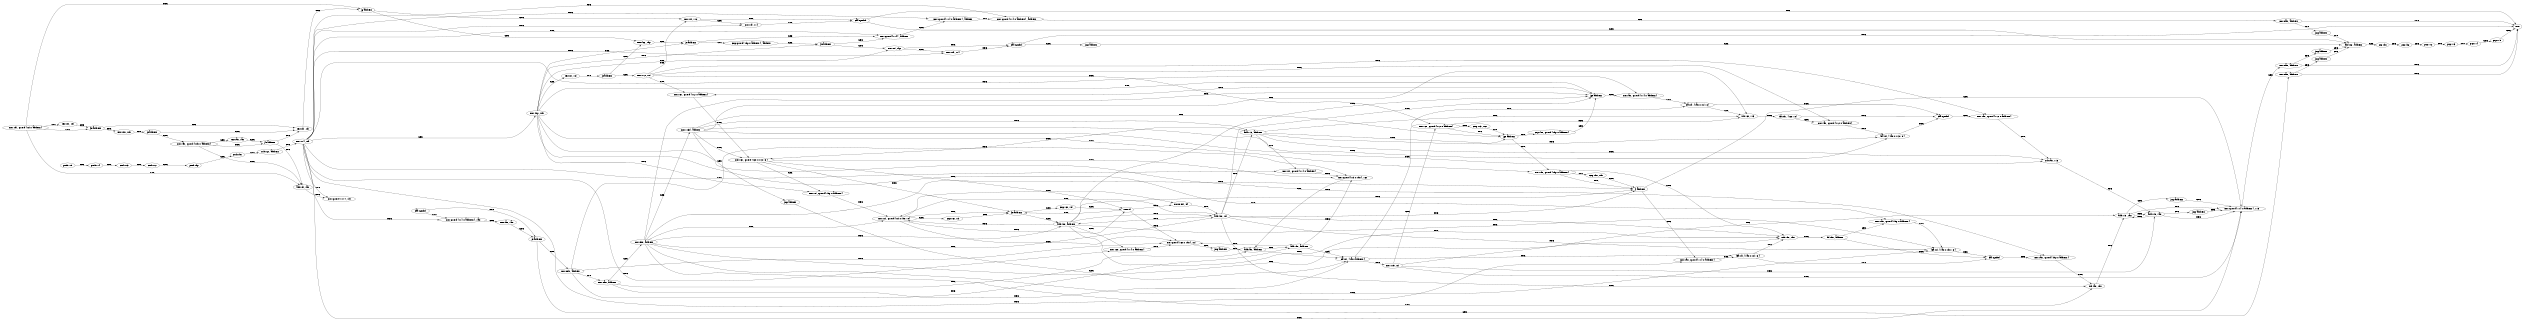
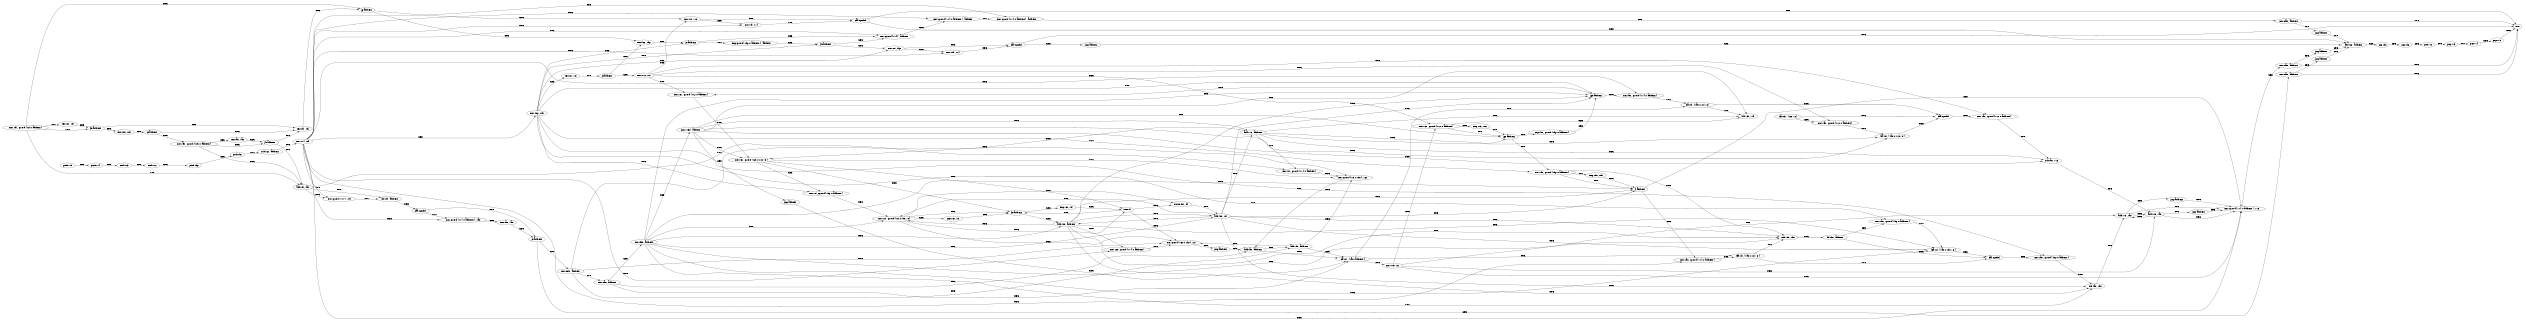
(1765, 116) -> none
(784, 178) -> (795, 145)
none -> (390, 199)
none -> (1568, 294)
